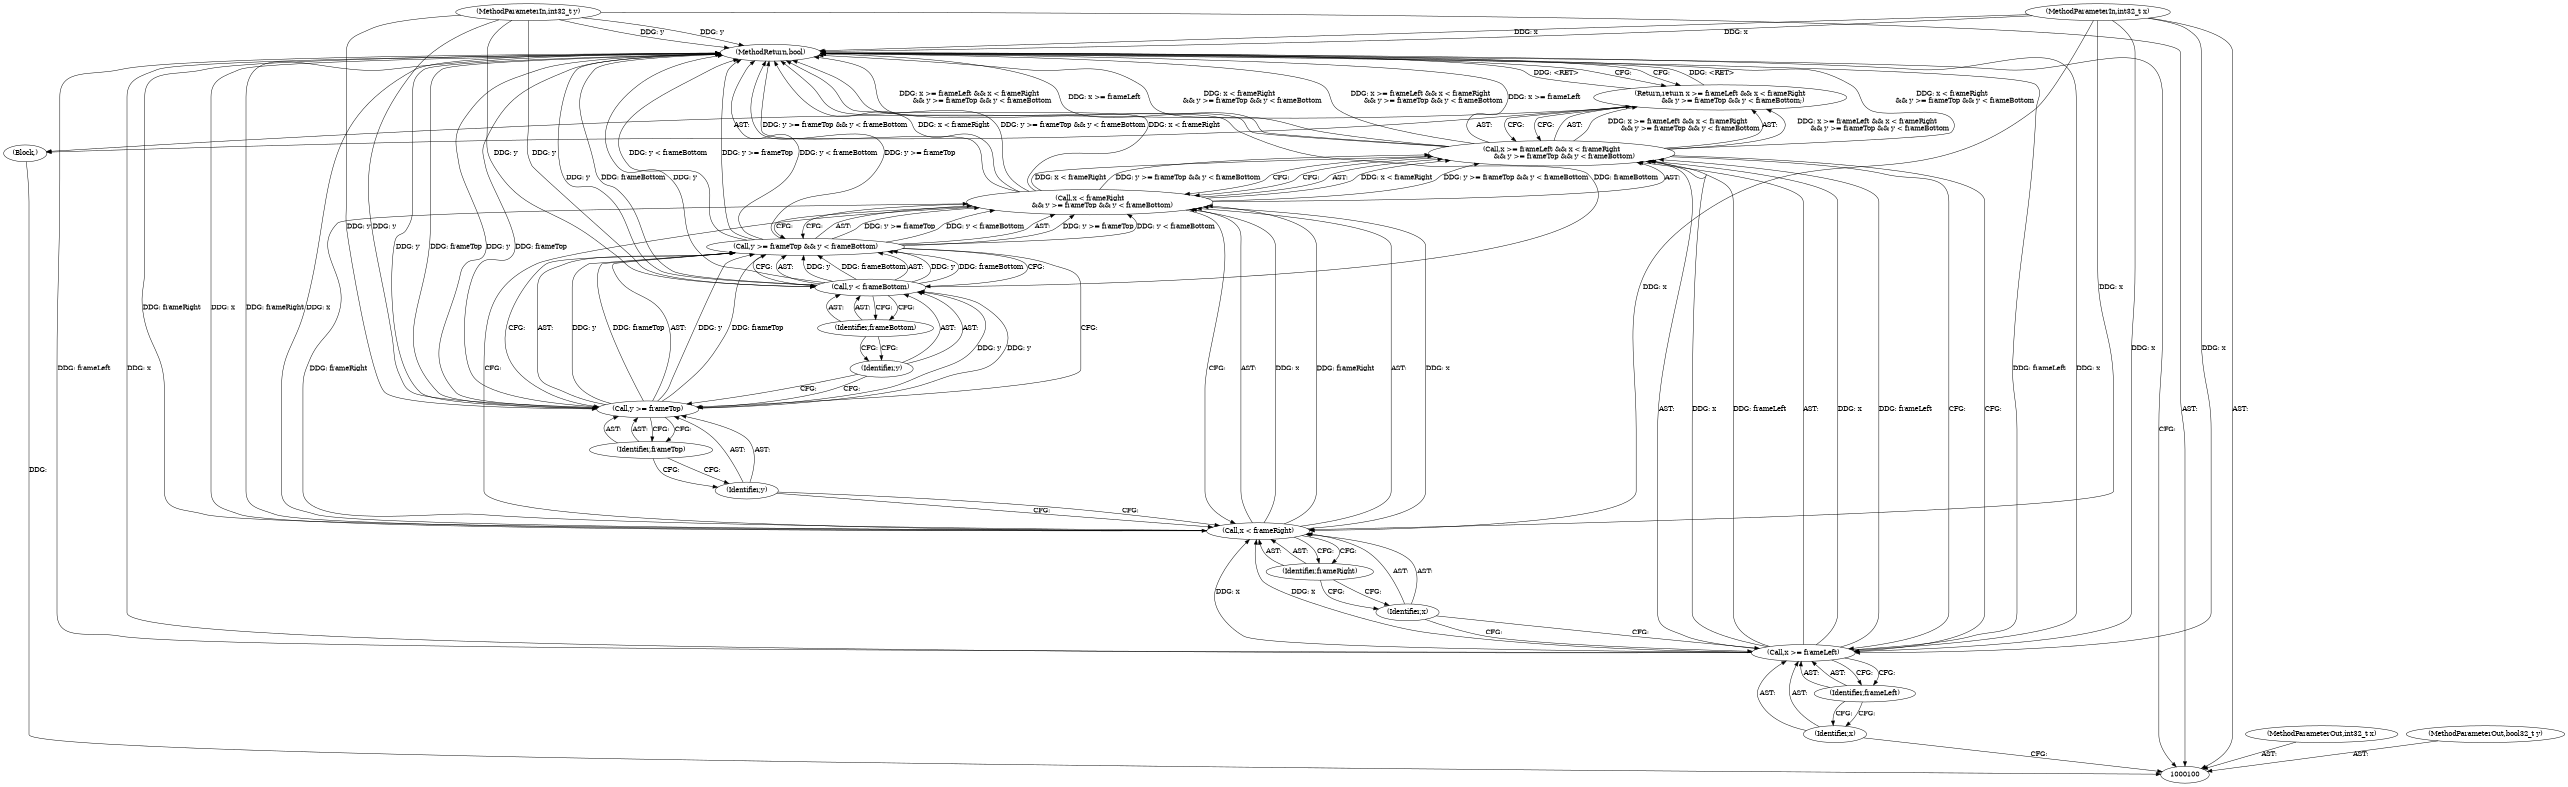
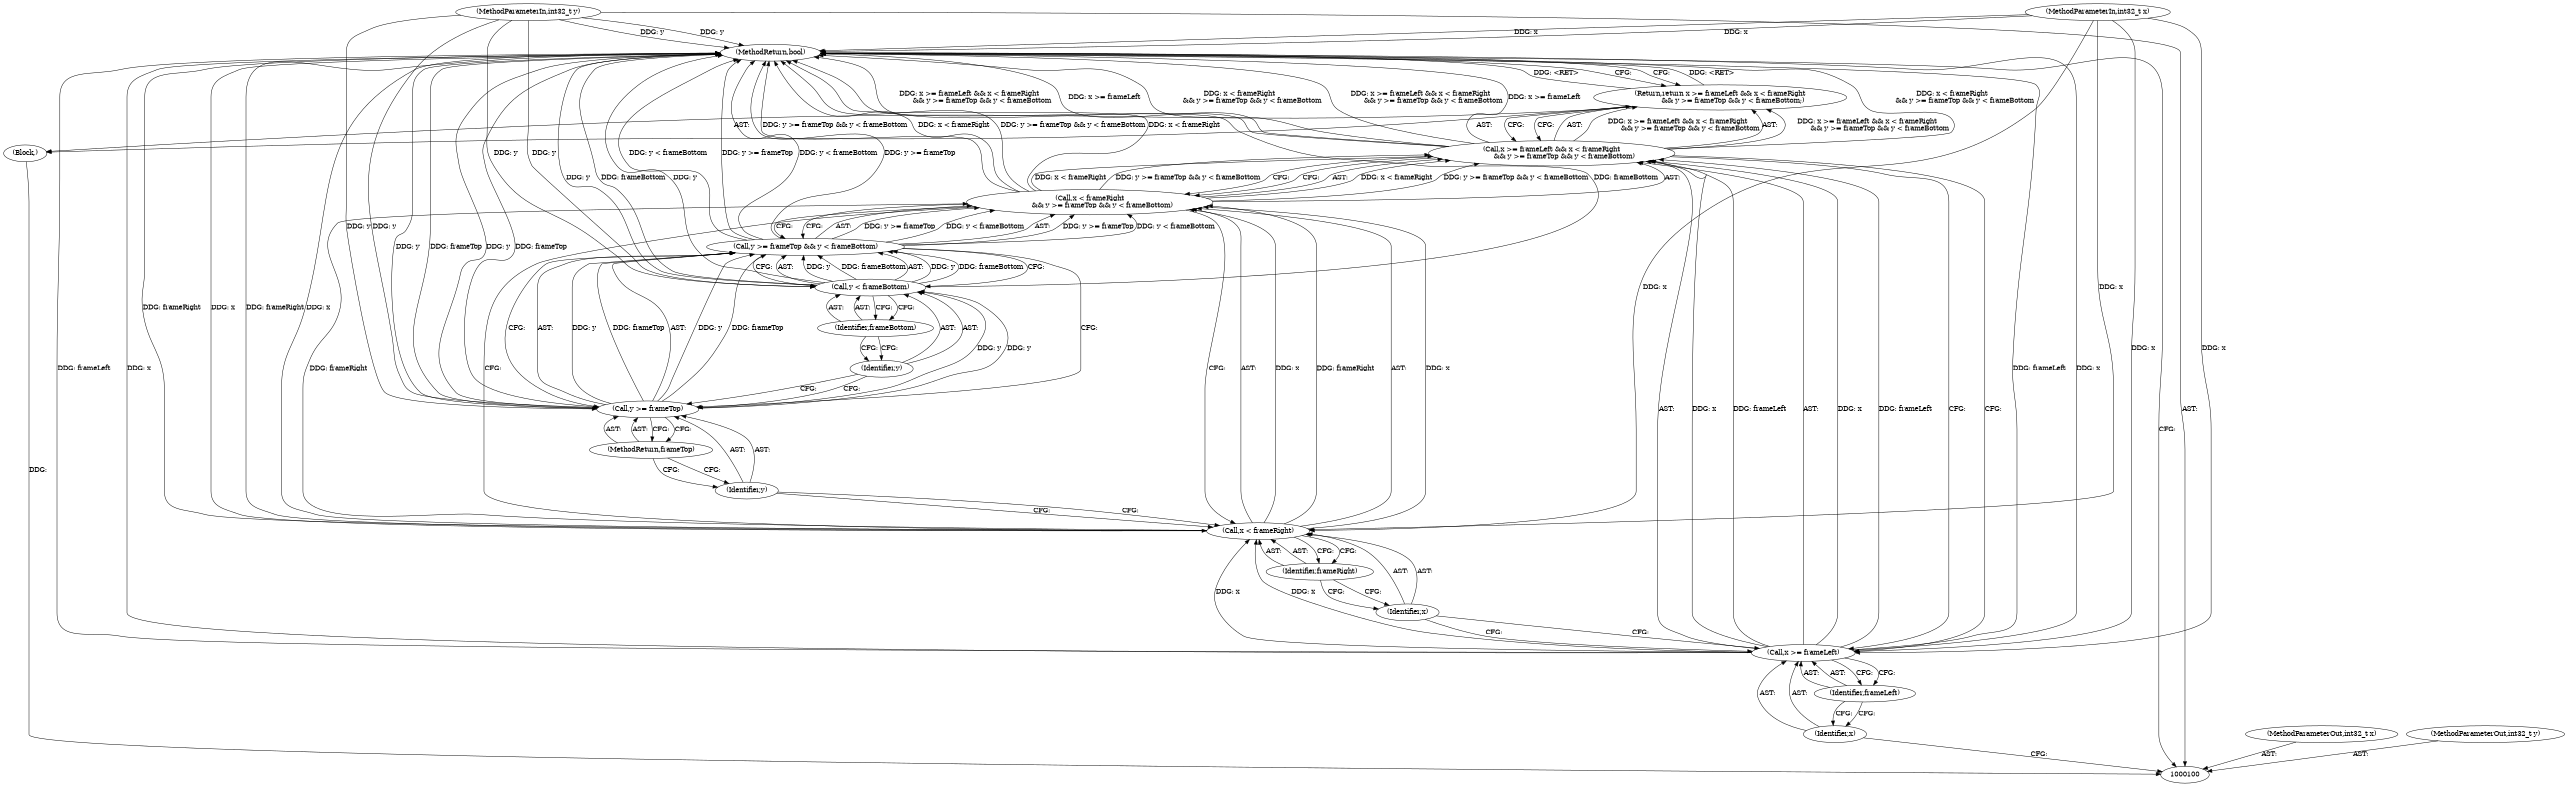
(2233, 368) -> none
(651, 450) -> (651, 450)
(2486, 734) -> (2486, 734)
